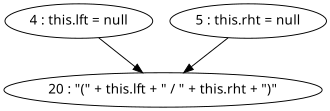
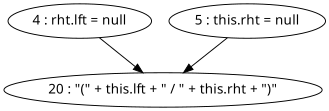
(79, 21) -> (80, 21)
